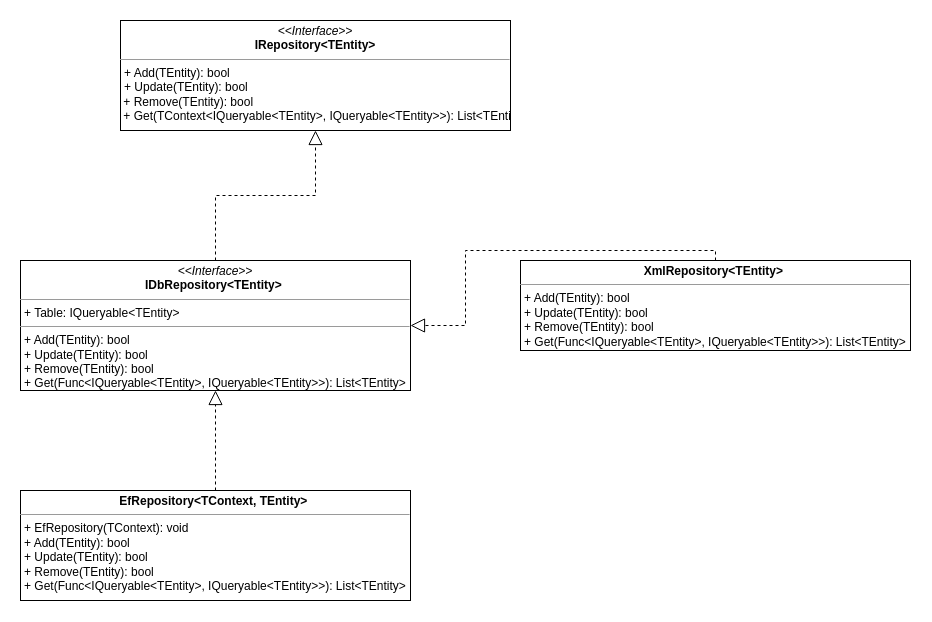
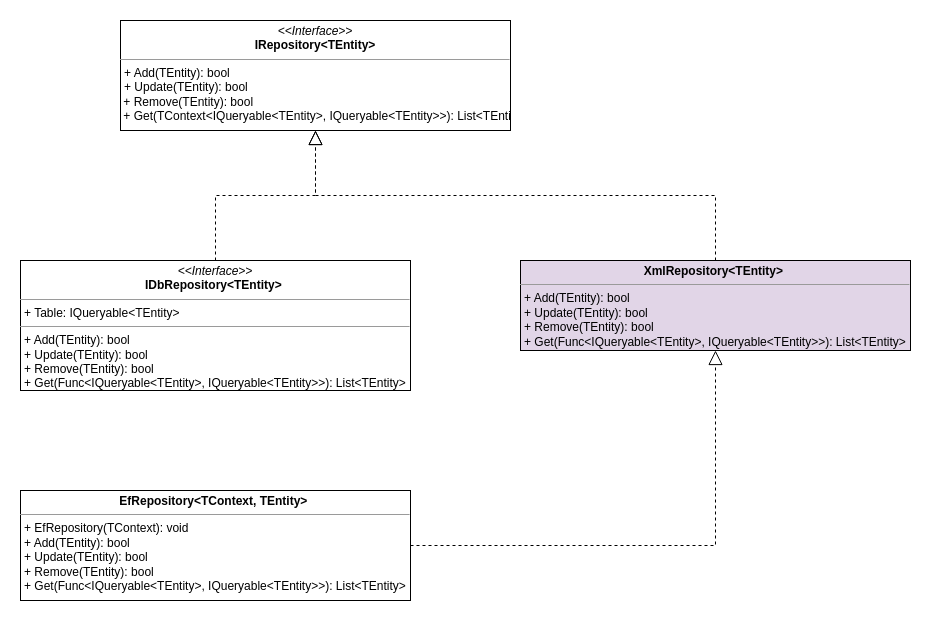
(533, 251) -> (543, 196)
(716, 306) -> (716, 306)
(216, 448) -> (653, 546)
